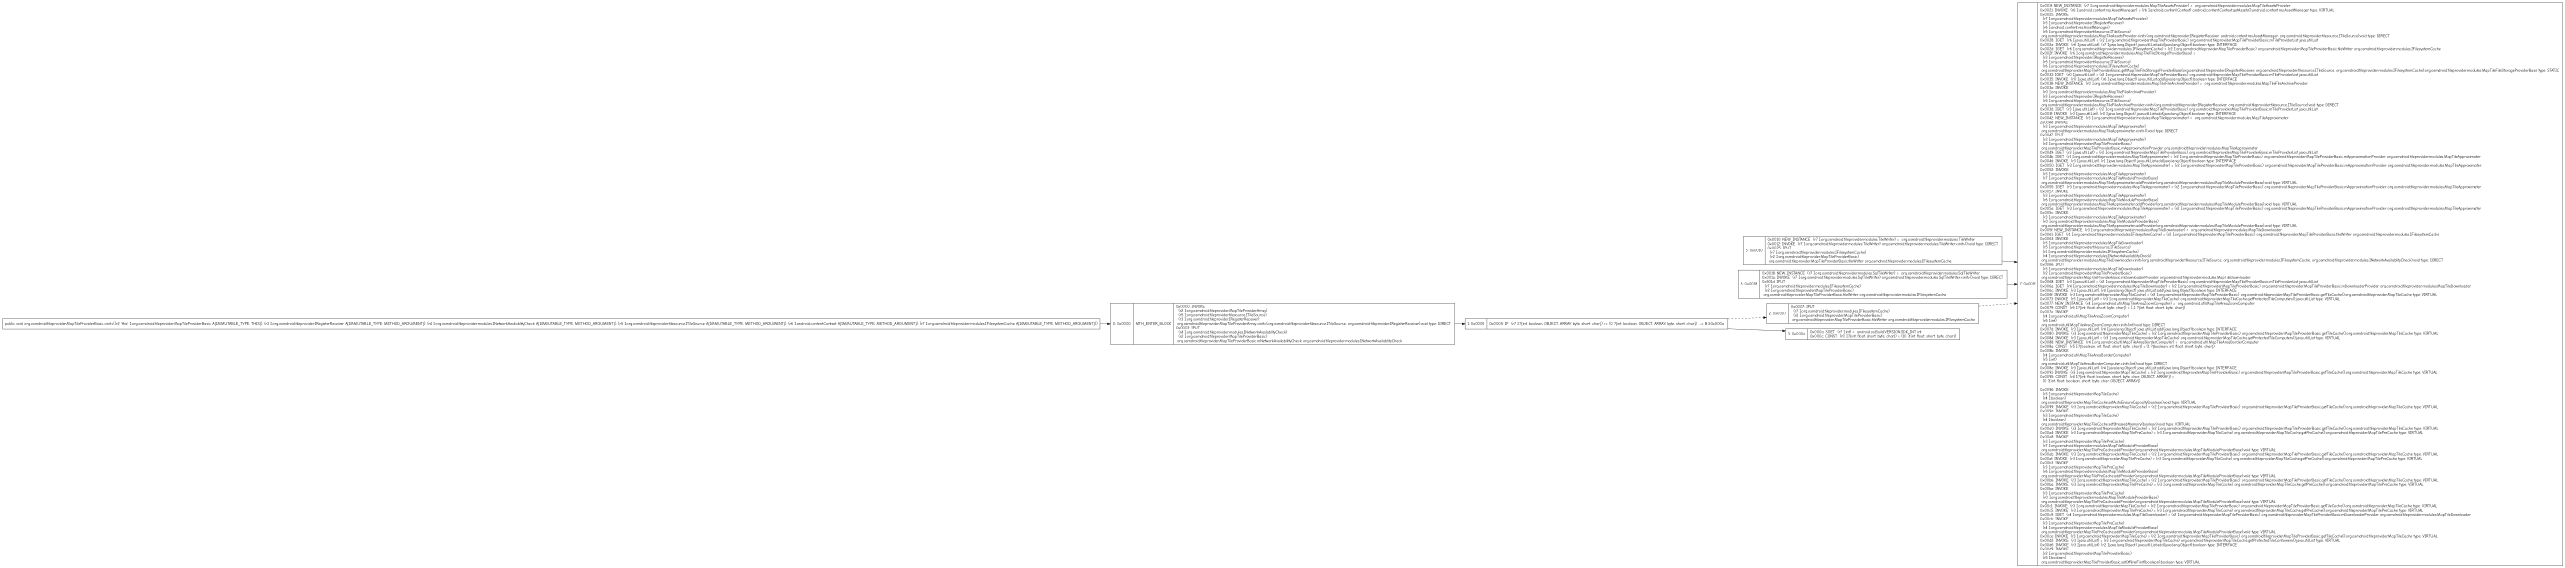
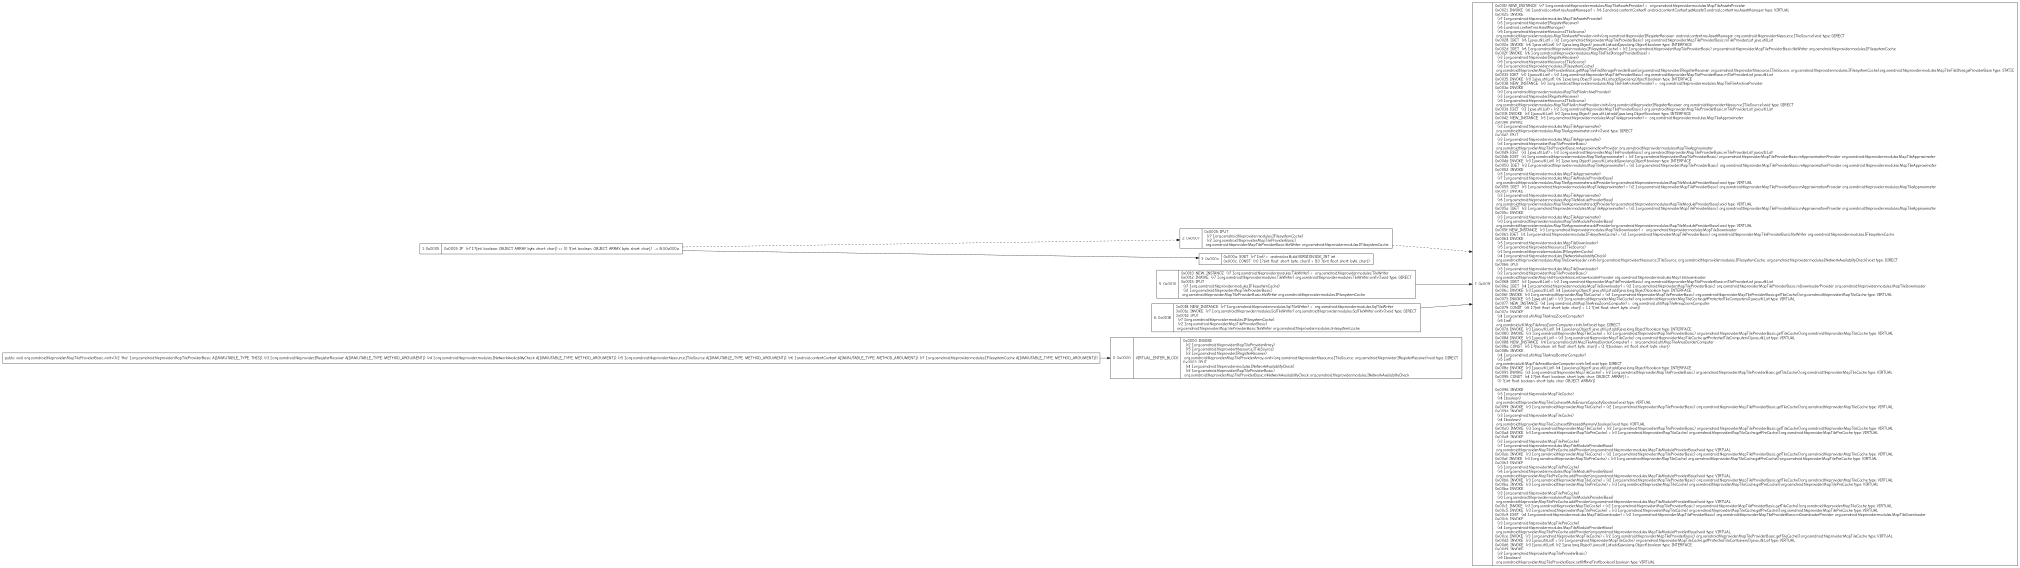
(1781, 248) -> (1194, 282)
(1775, 282) -> (1189, 316)
(1804, 307) -> (1218, 232)
(1153, 324) -> (1157, 358)
(1458, 324) -> none
